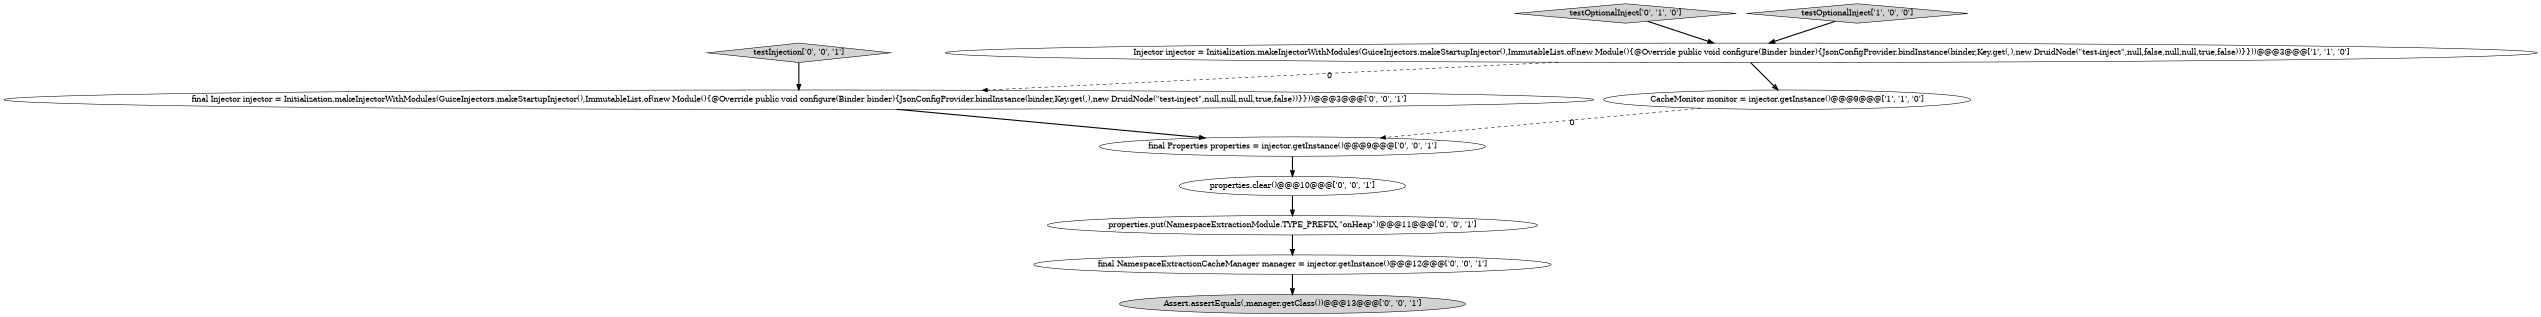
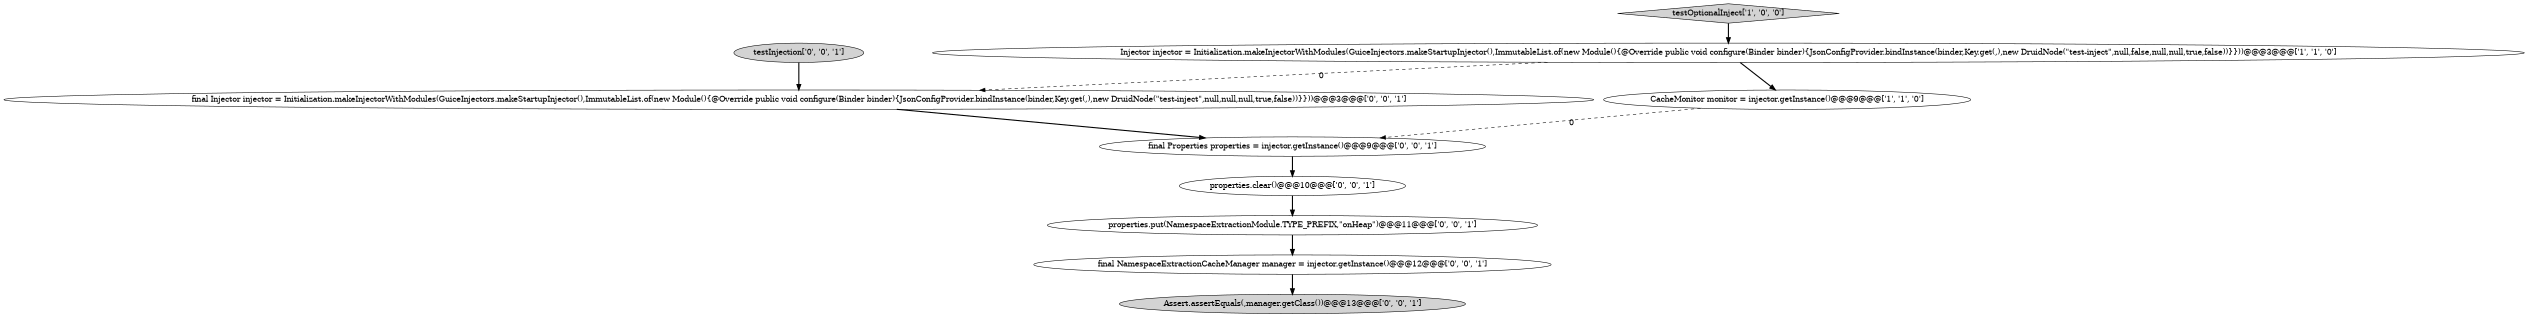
(1626, 13) -> none
(799, 53) -> (799, 53)
